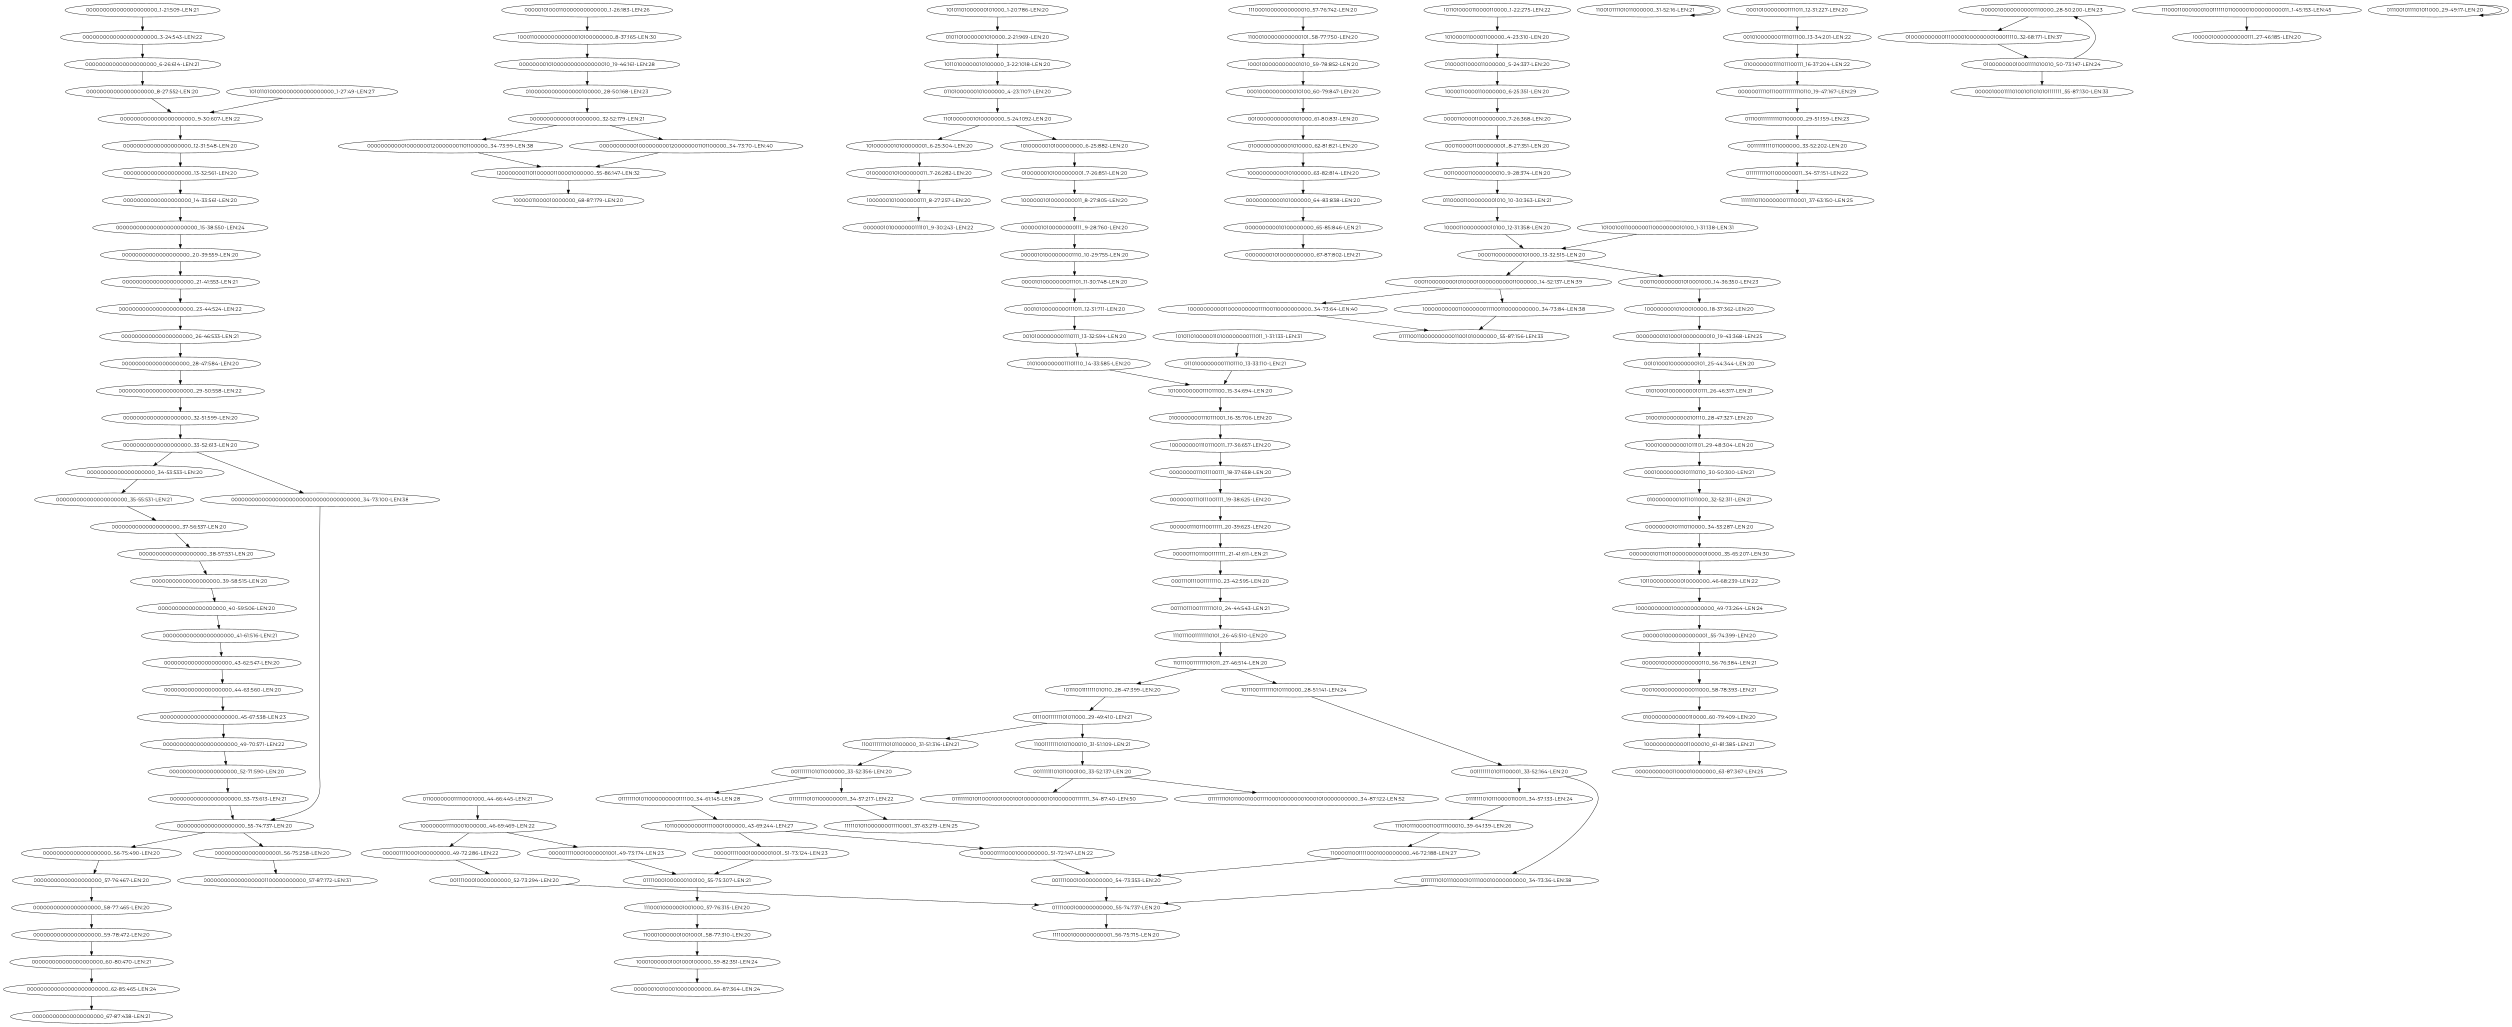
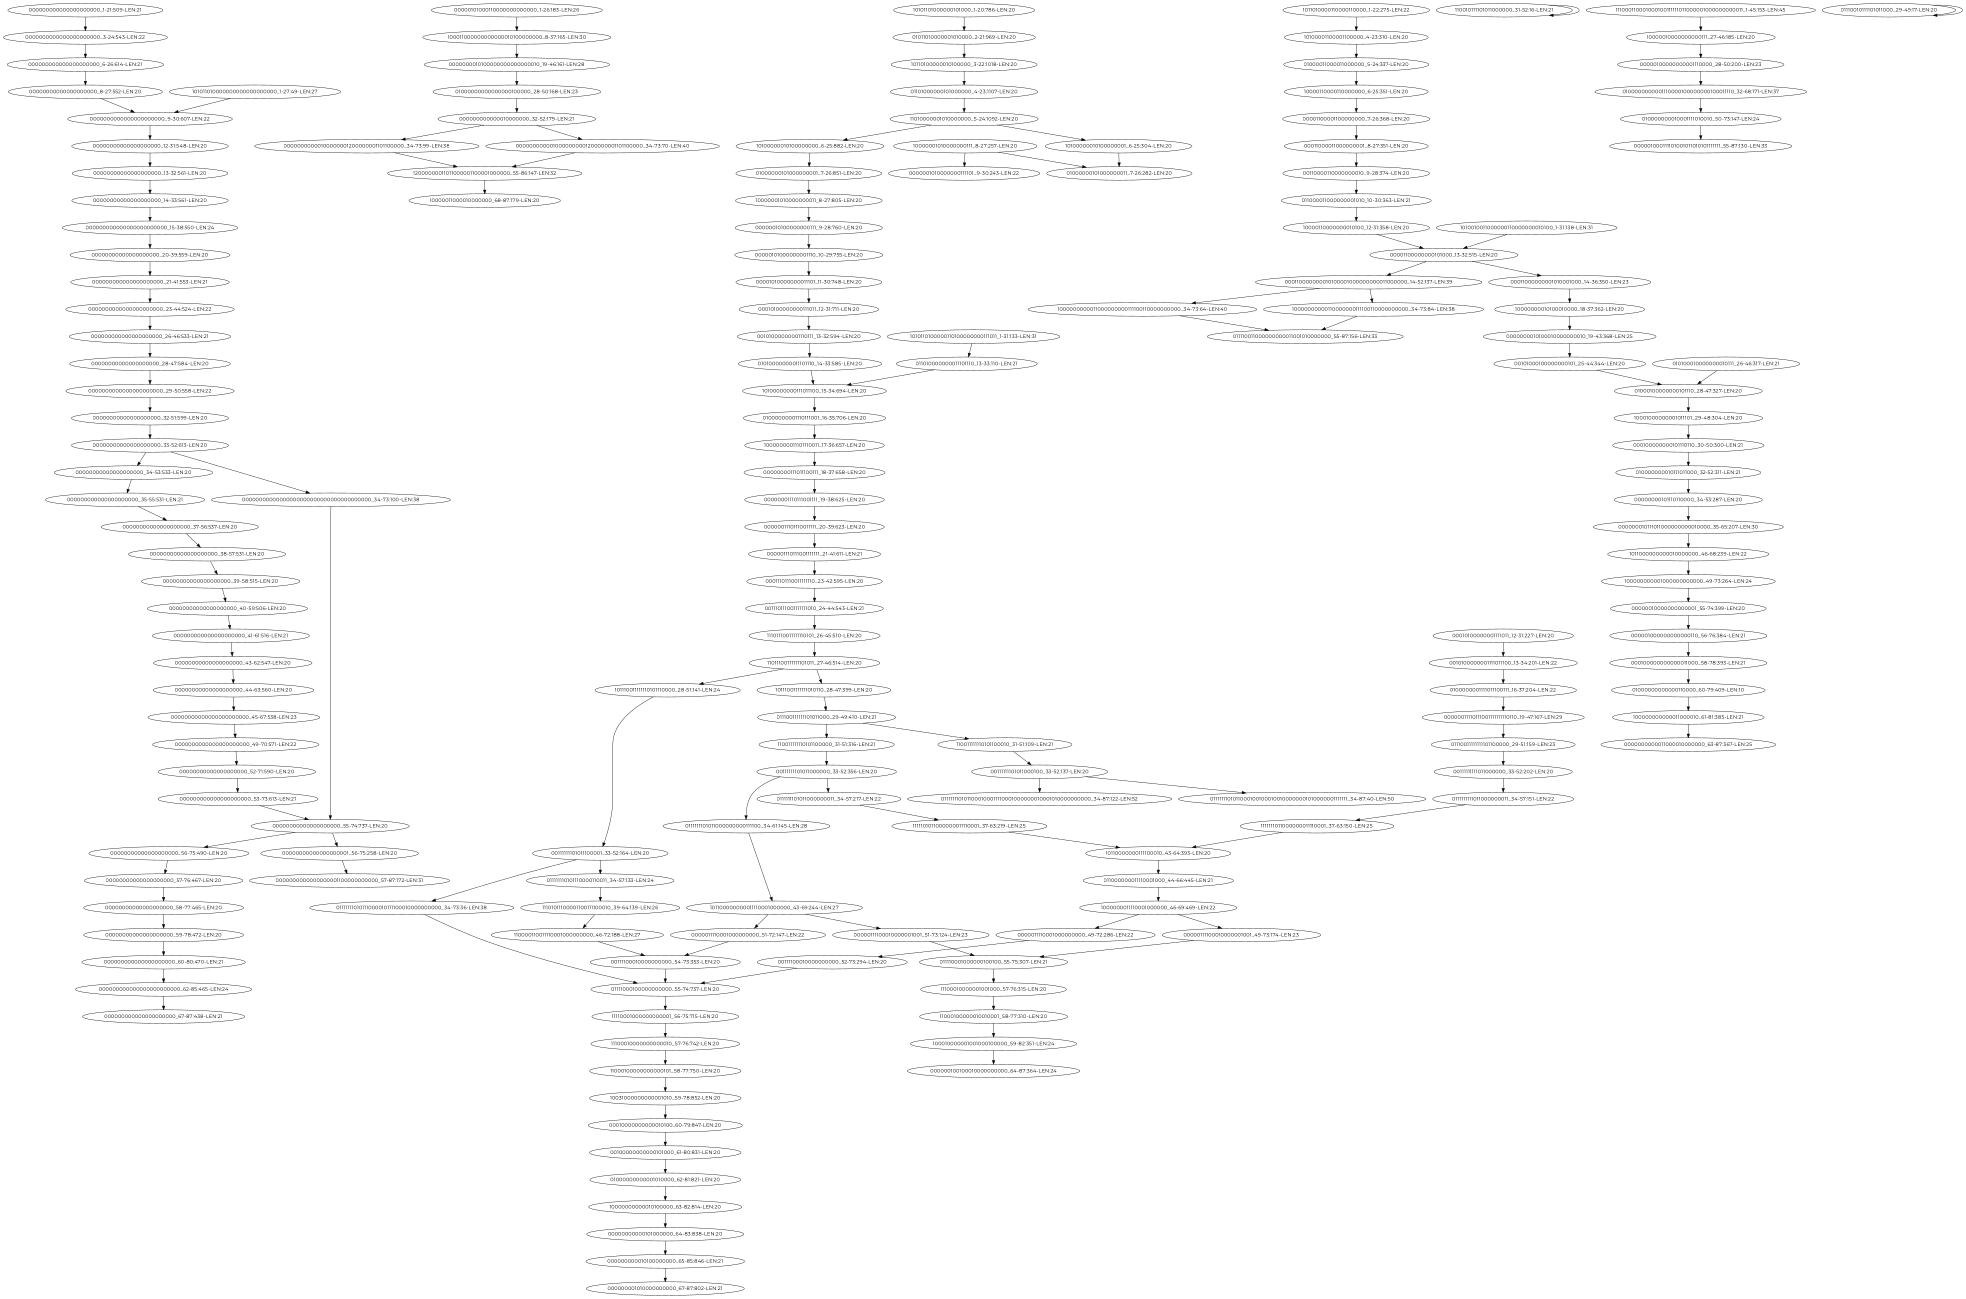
(2095, 39) -> (1701, 49)
(1303, 65) -> (665, 1098)
(919, 185) -> (1040, 159)
(1699, 376) -> (1627, 377)
(1699, 717) -> (1688, 690)
none -> (1158, 853)
none -> (665, 1028)
